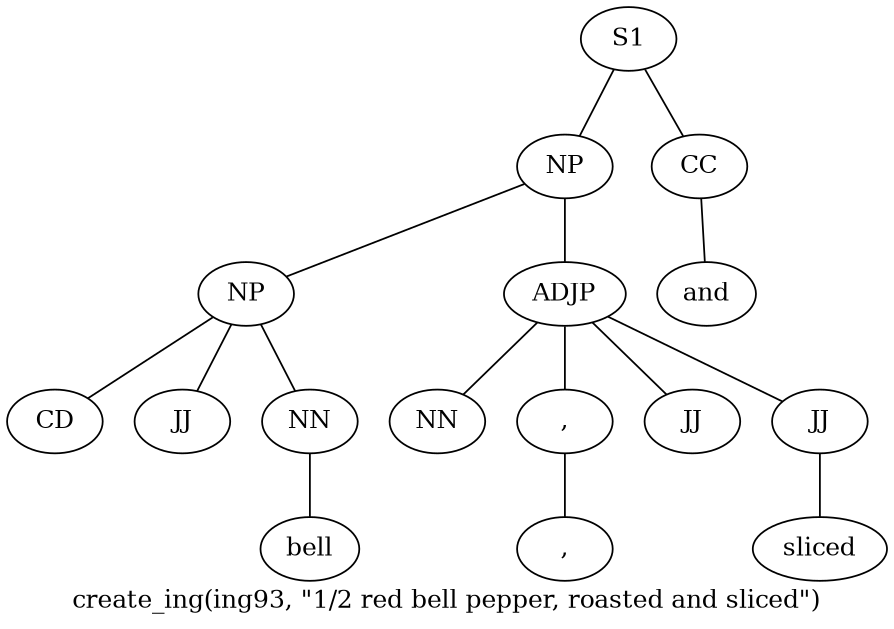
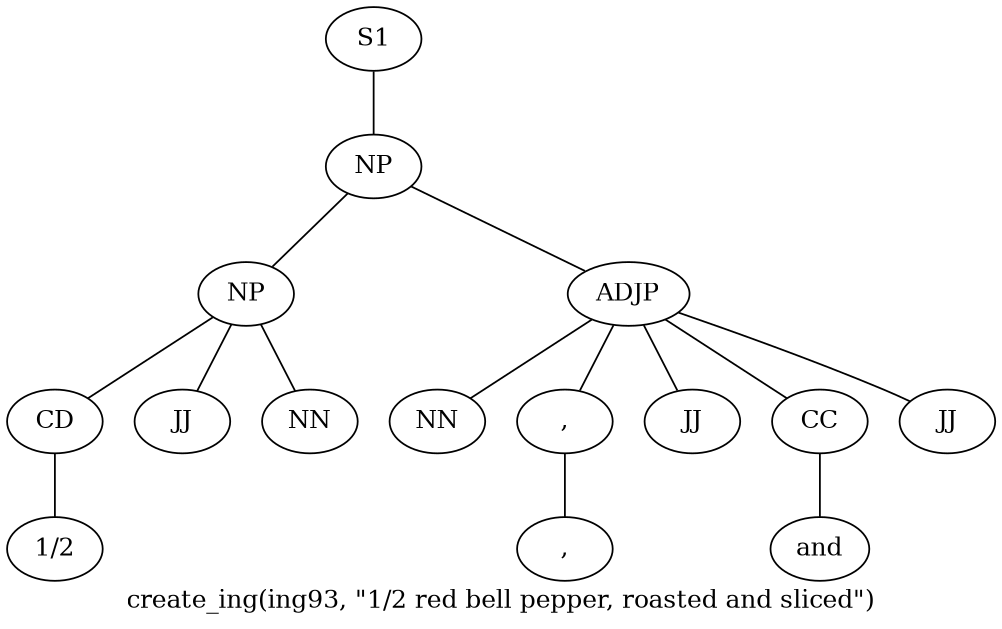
(664, 103) -> (726, 359)
none -> (55, 549)
(310, 549) -> none
(820, 549) -> none
